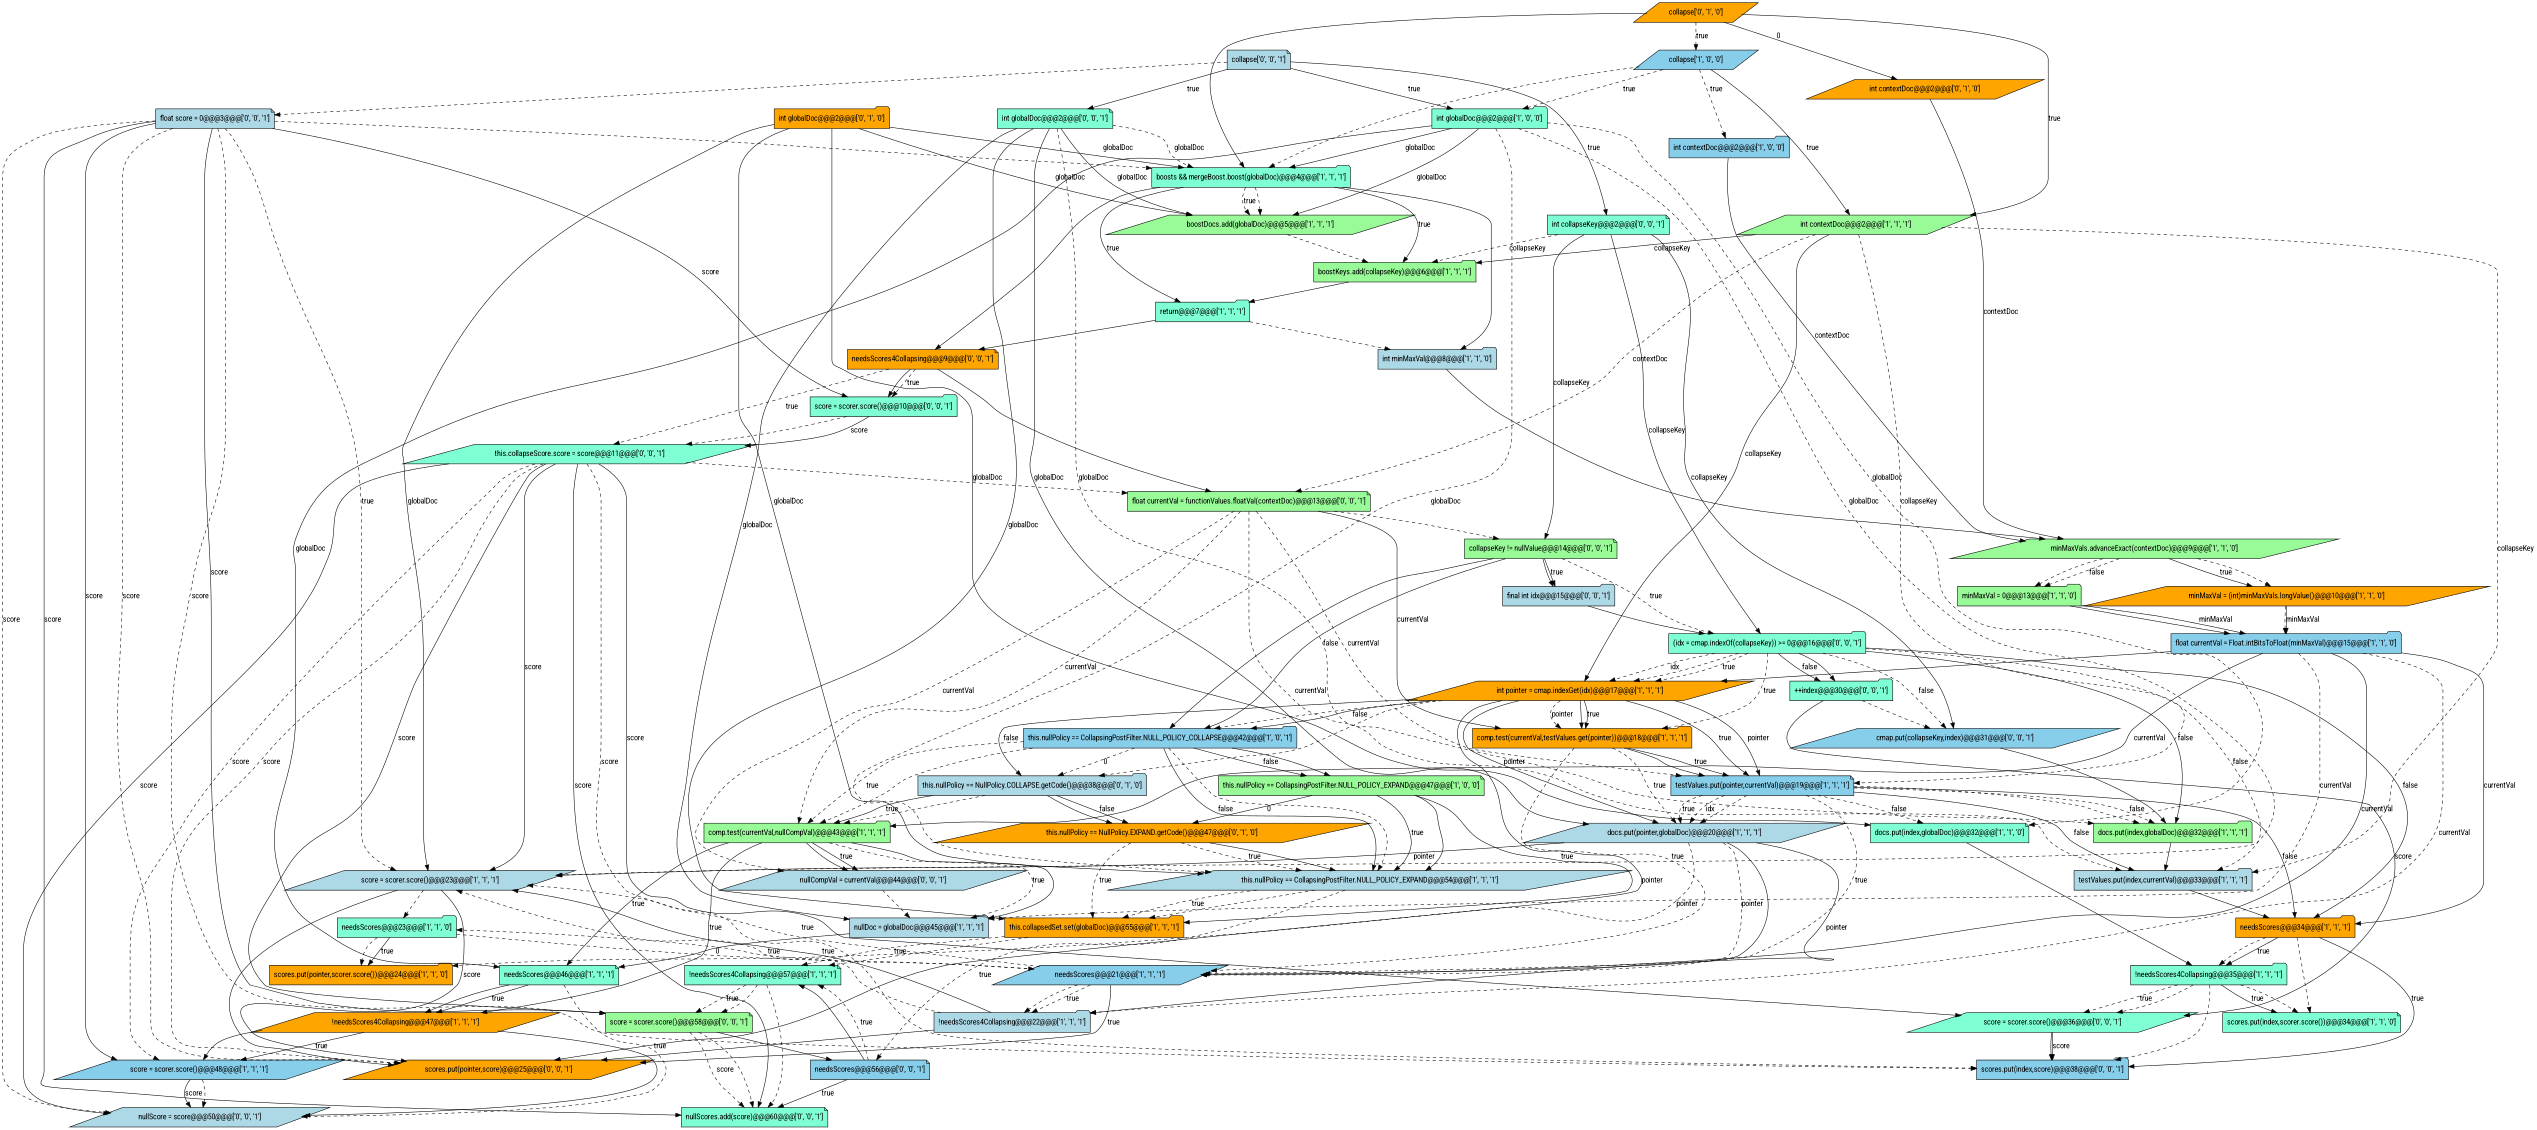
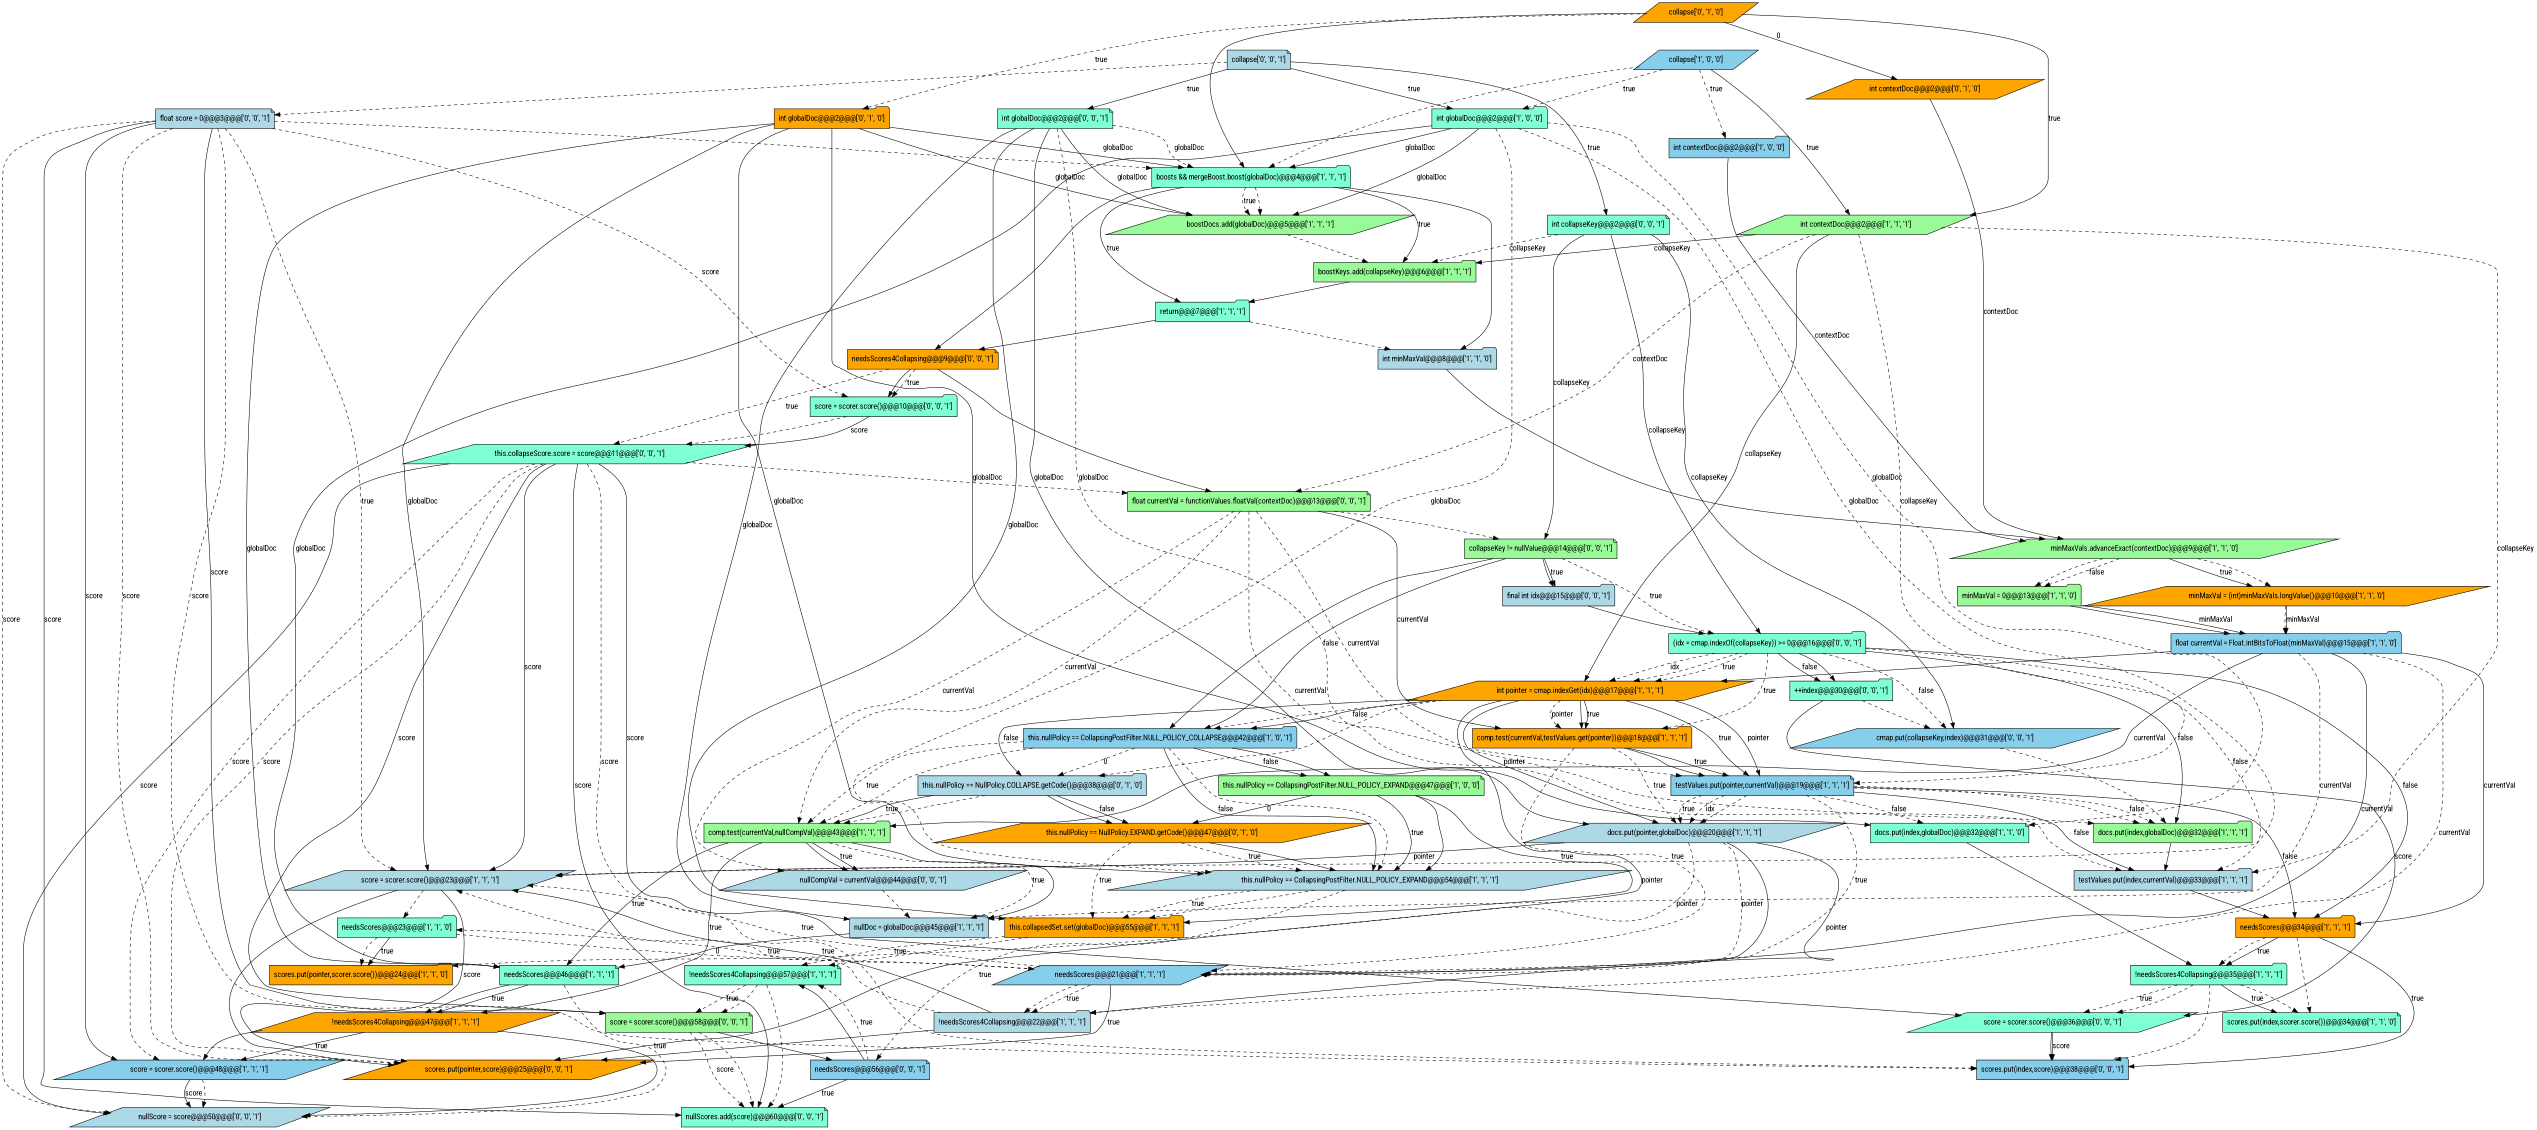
(1696, 33) -> (1253, 27)
(581, 215) -> (581, 215)
none -> (248, 440)
(2081, 773) -> (2081, 773)
